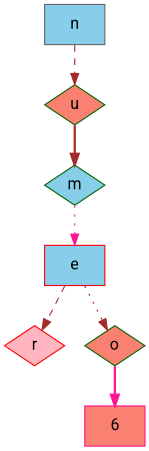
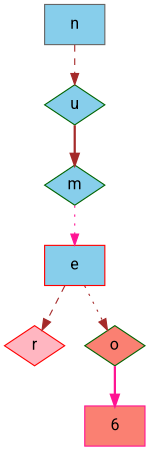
(75, 105) -> (75, 105)
